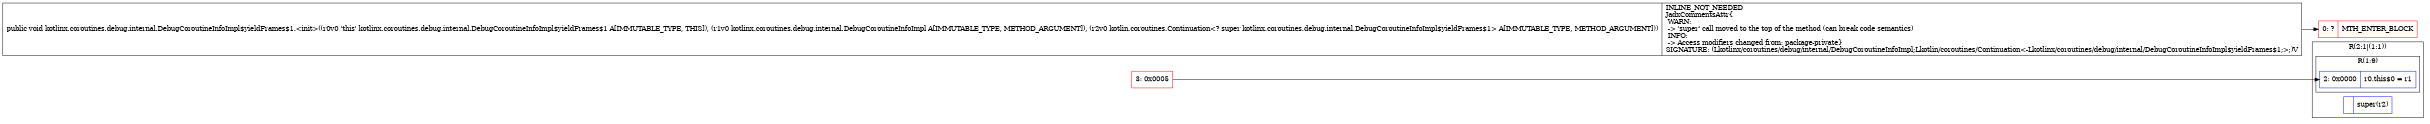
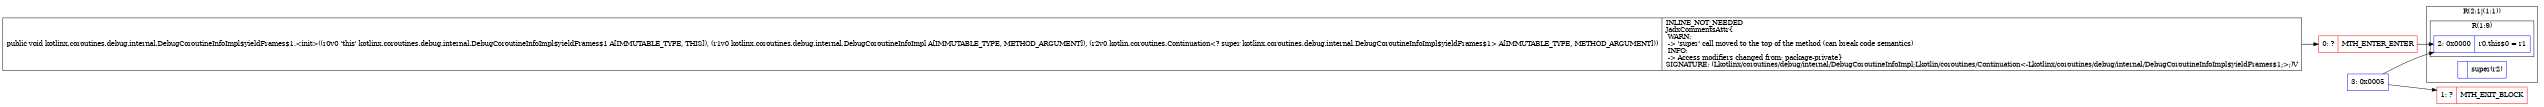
(2378, 29) -> (2378, 44)
none -> (2423, 44)
(1152, 80) -> (2368, 82)
none -> (2482, 95)
